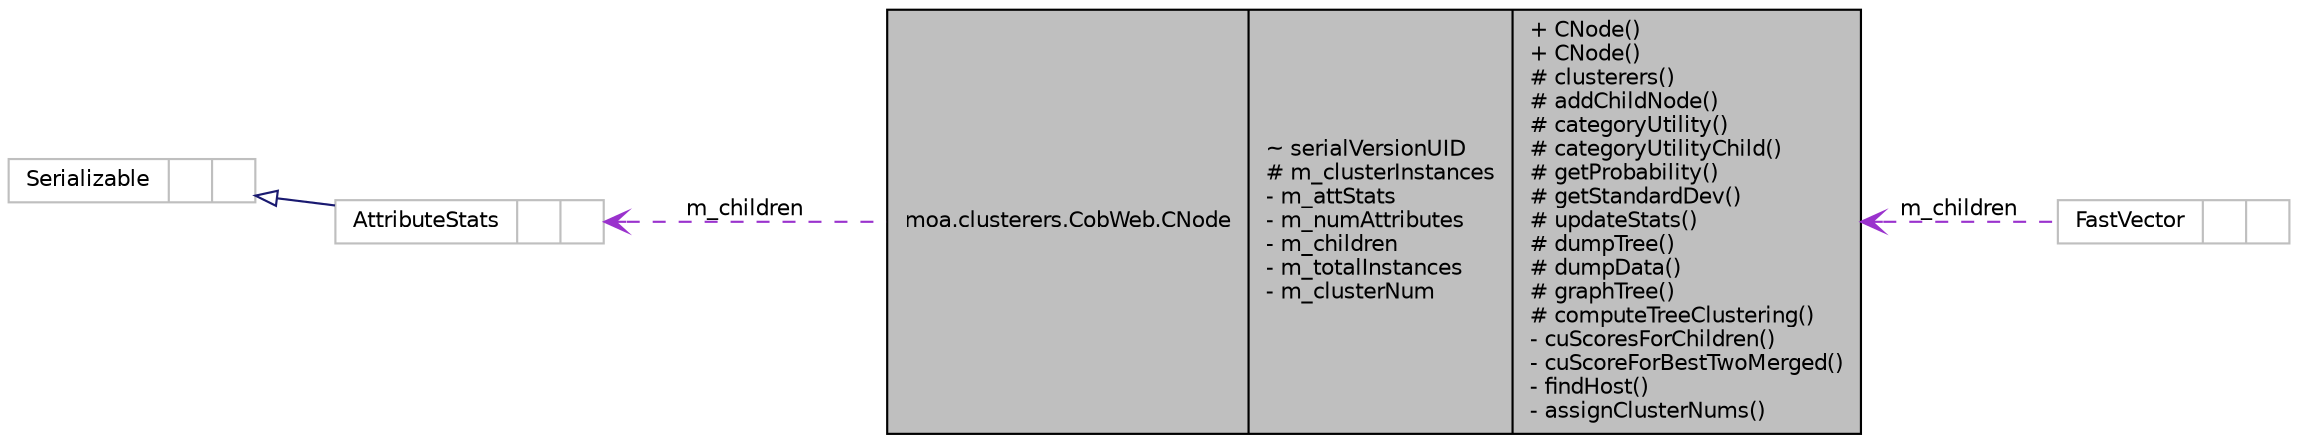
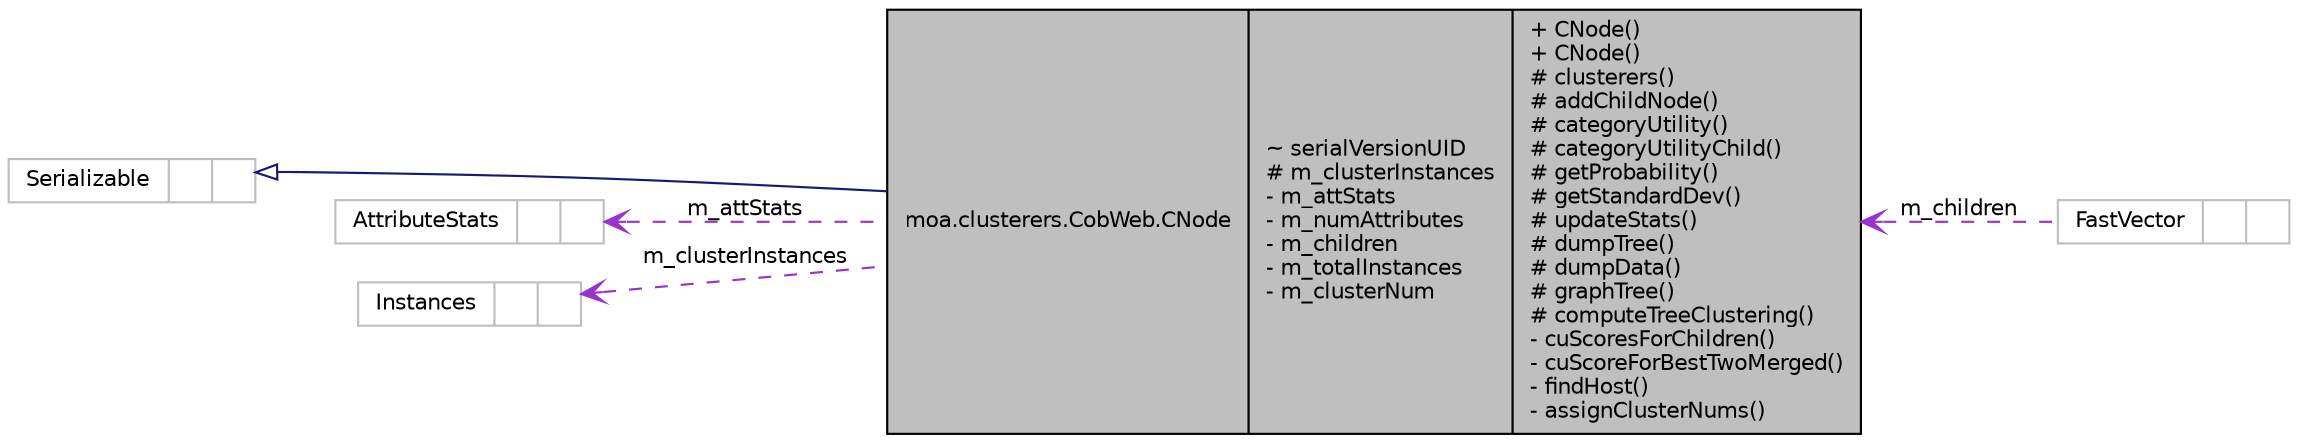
(306, 202) -> (582, 178)
(745, 210) -> (745, 210)
none -> (470, 304)
